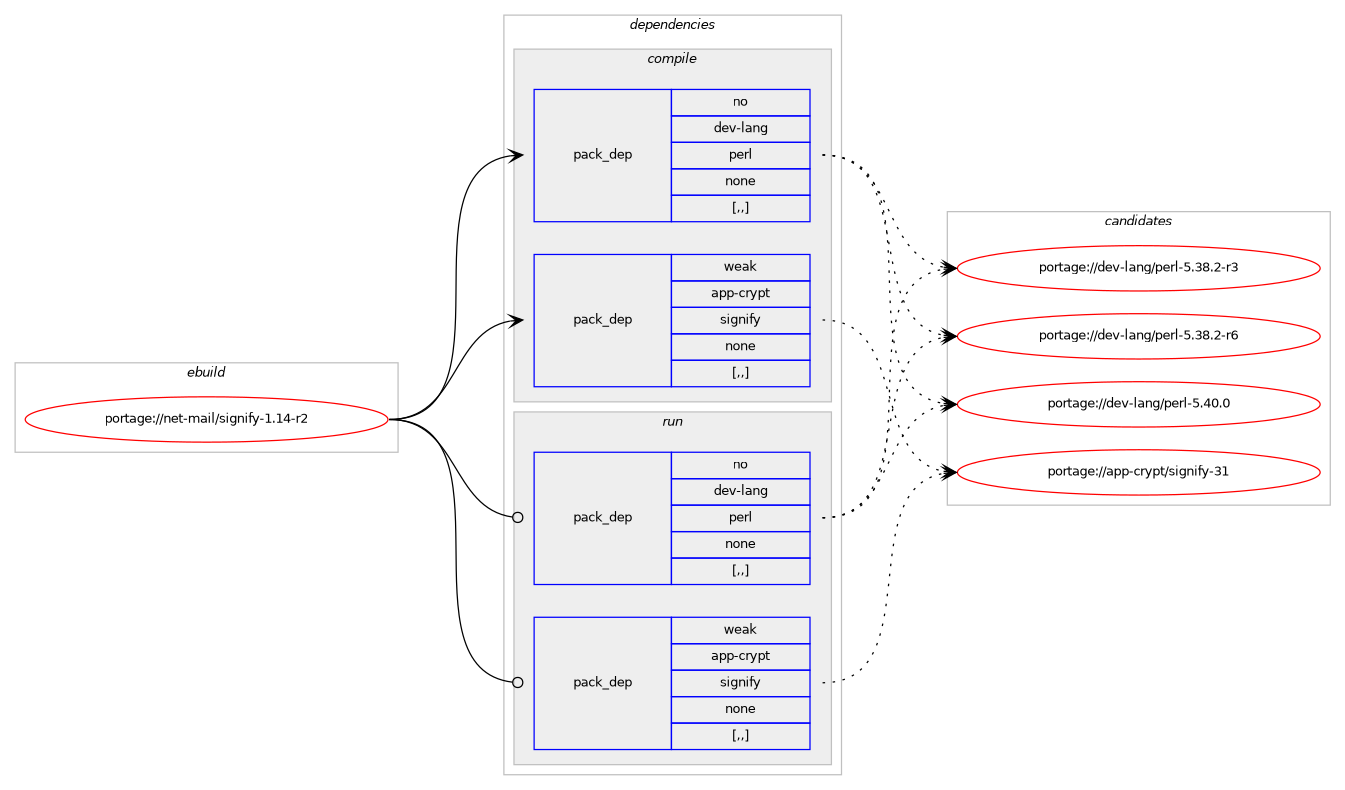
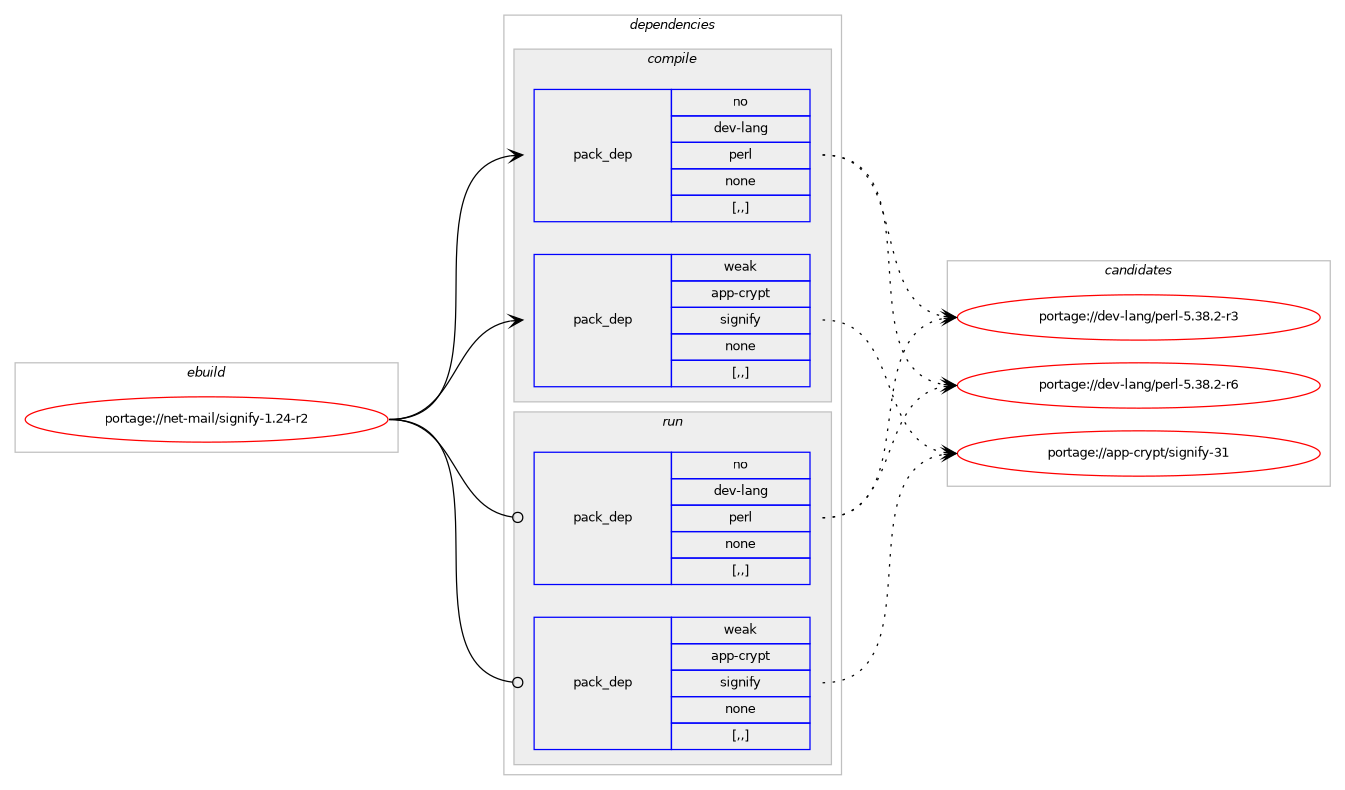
(1139, 404) -> none
(207, 419) -> (207, 419)
